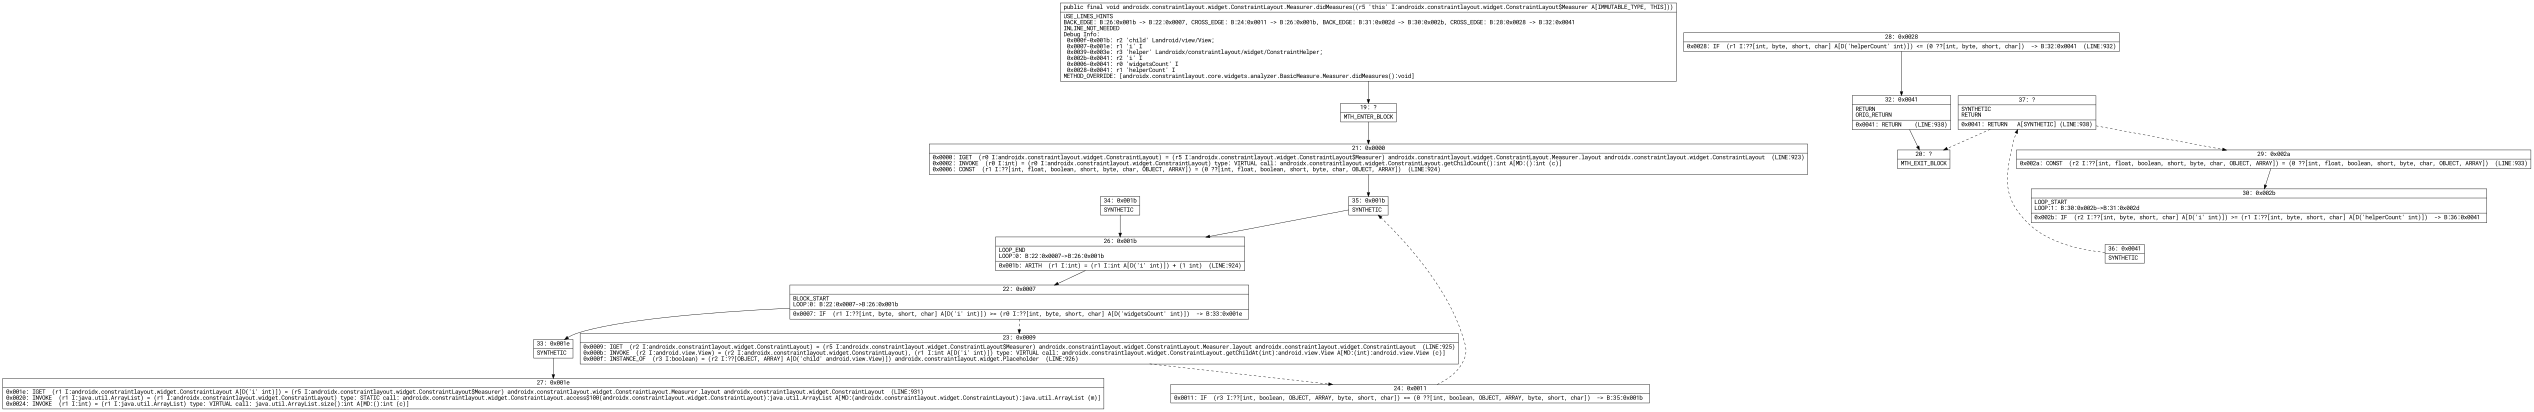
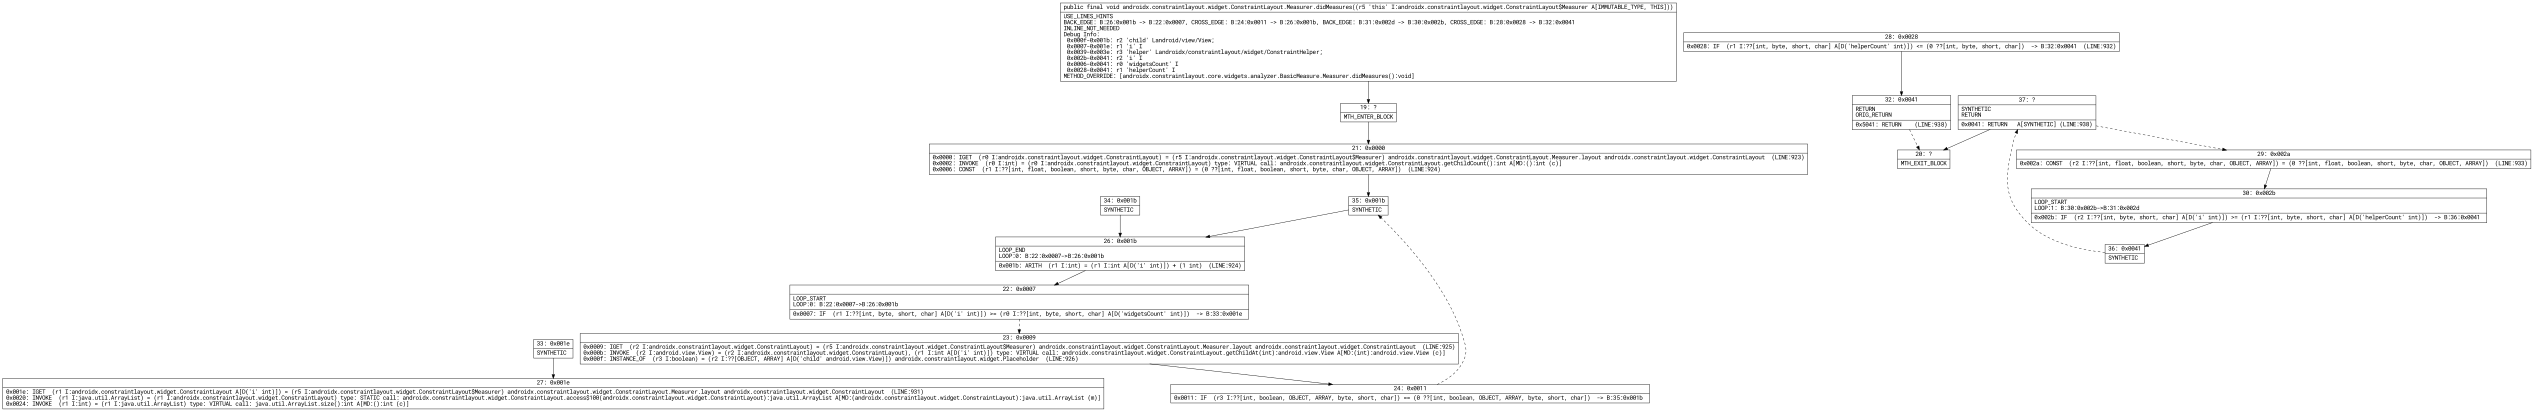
(1902, 125) -> (1902, 125)
(1914, 138) -> (1914, 138)
(1969, 139) -> (1969, 139)
none -> (2180, 234)
(811, 299) -> (810, 299)
(678, 316) -> none
(1239, 374) -> (1239, 374)
